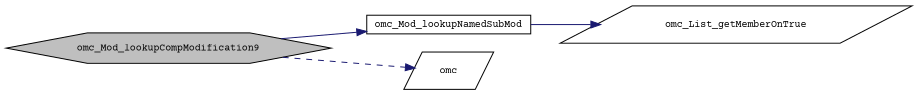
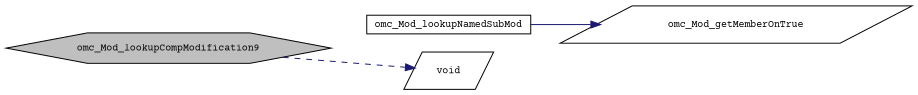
(736, 25) -> (736, 25)
(319, 35) -> none
(449, 71) -> (449, 71)
